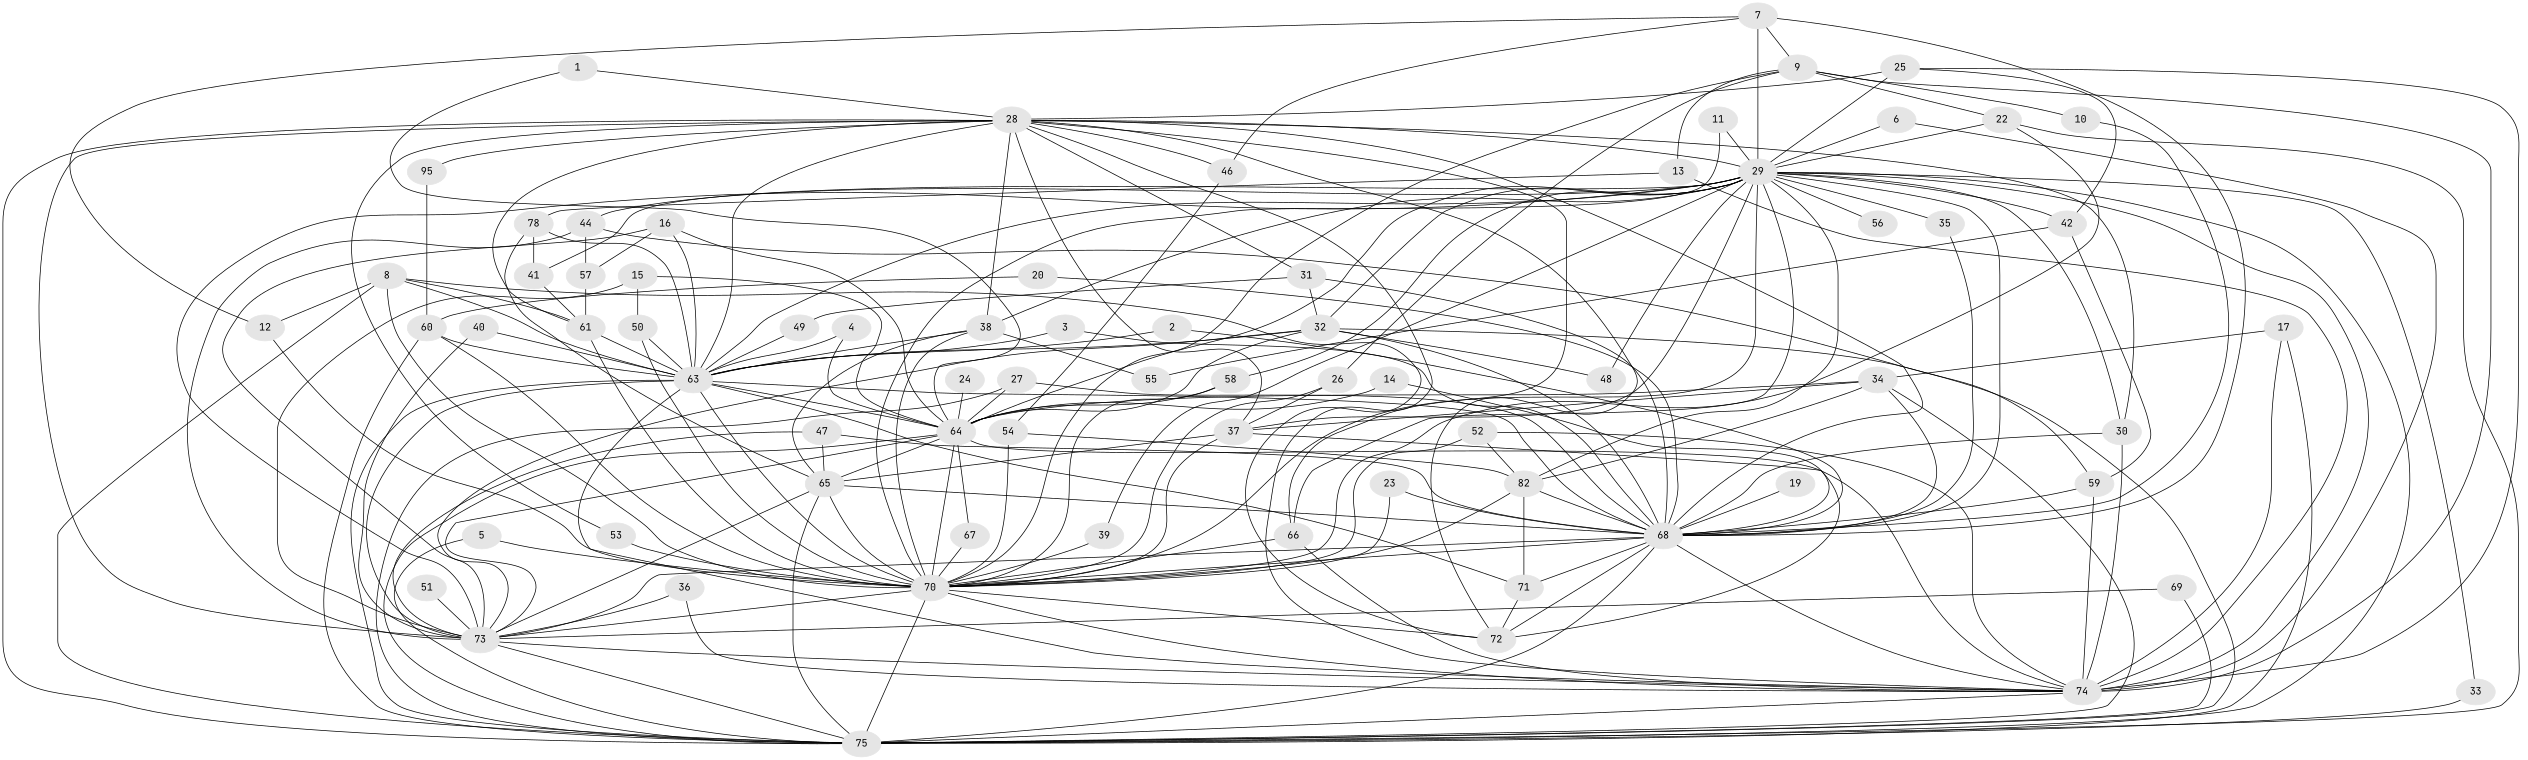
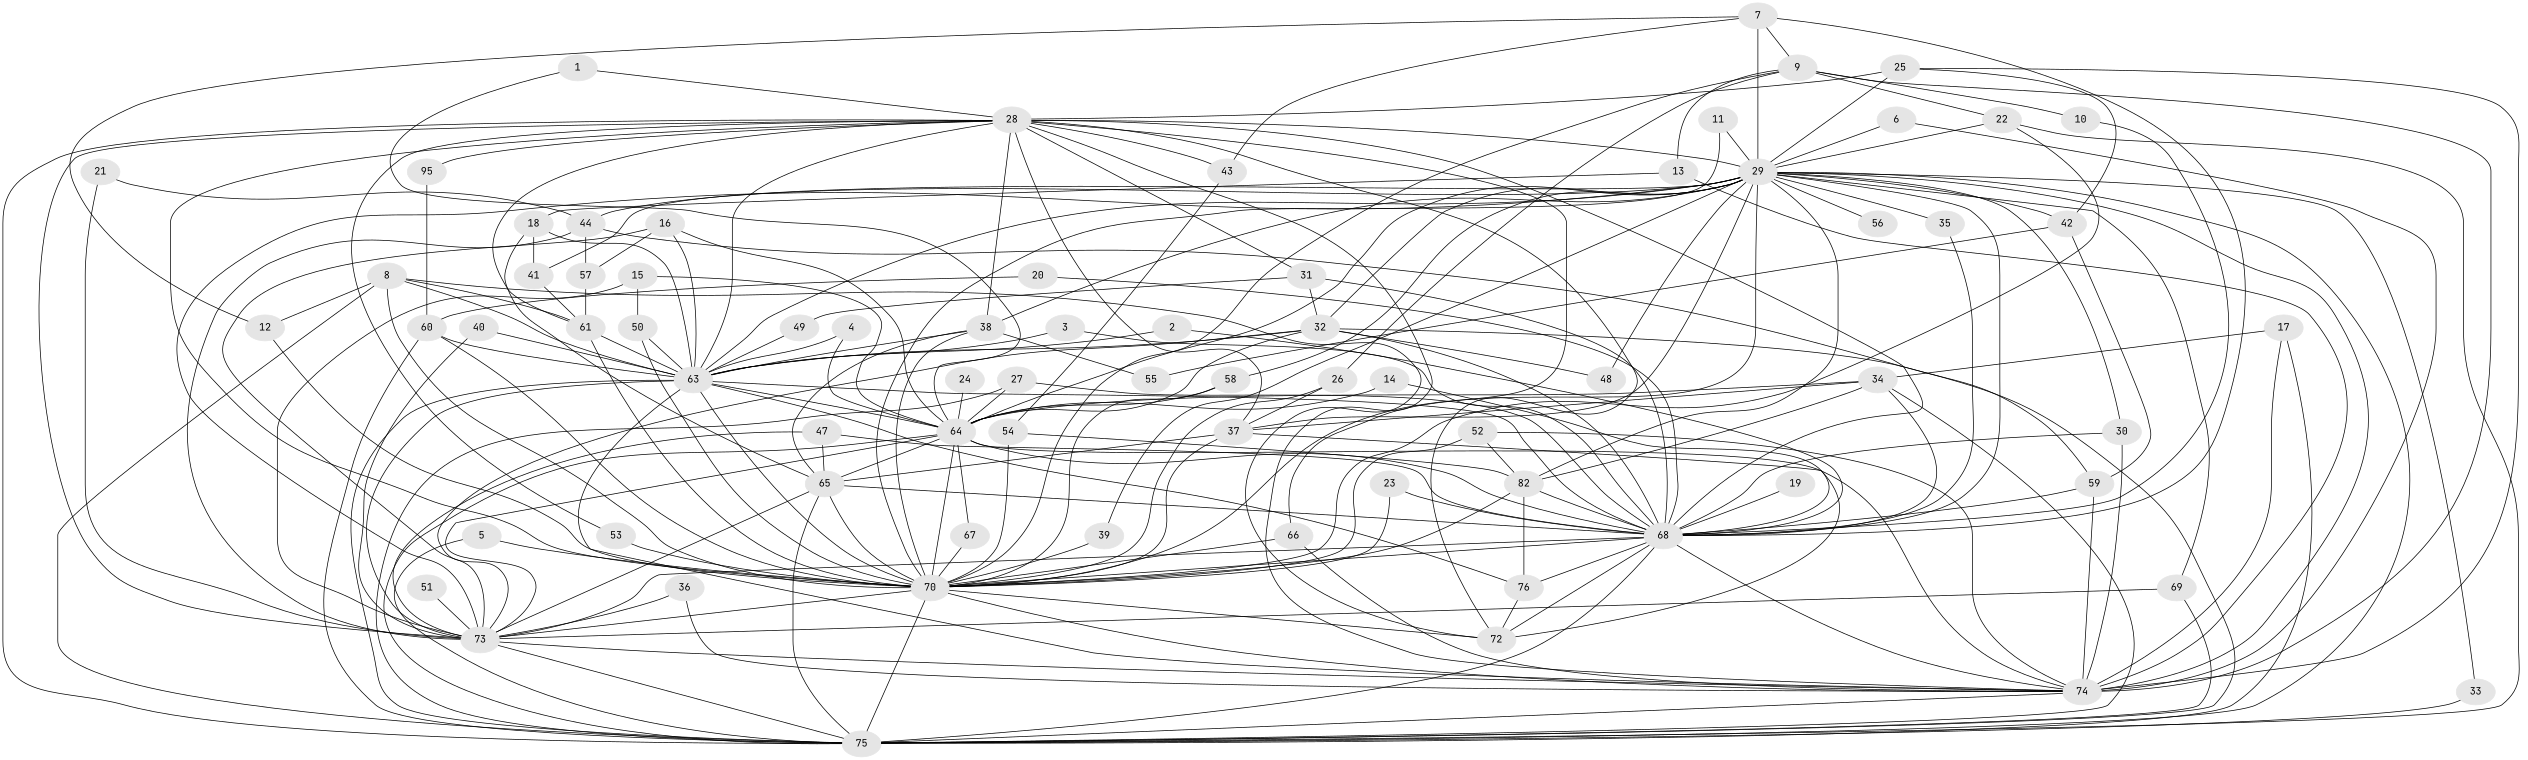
(1643, 141) -> (170, 260)
none -> (100, 172)
(1227, 172) -> (1227, 172)
(534, 224) -> (534, 224)
(1616, 412) -> (2127, 238)
none -> (1226, 458)
(1524, 588) -> (1524, 588)
